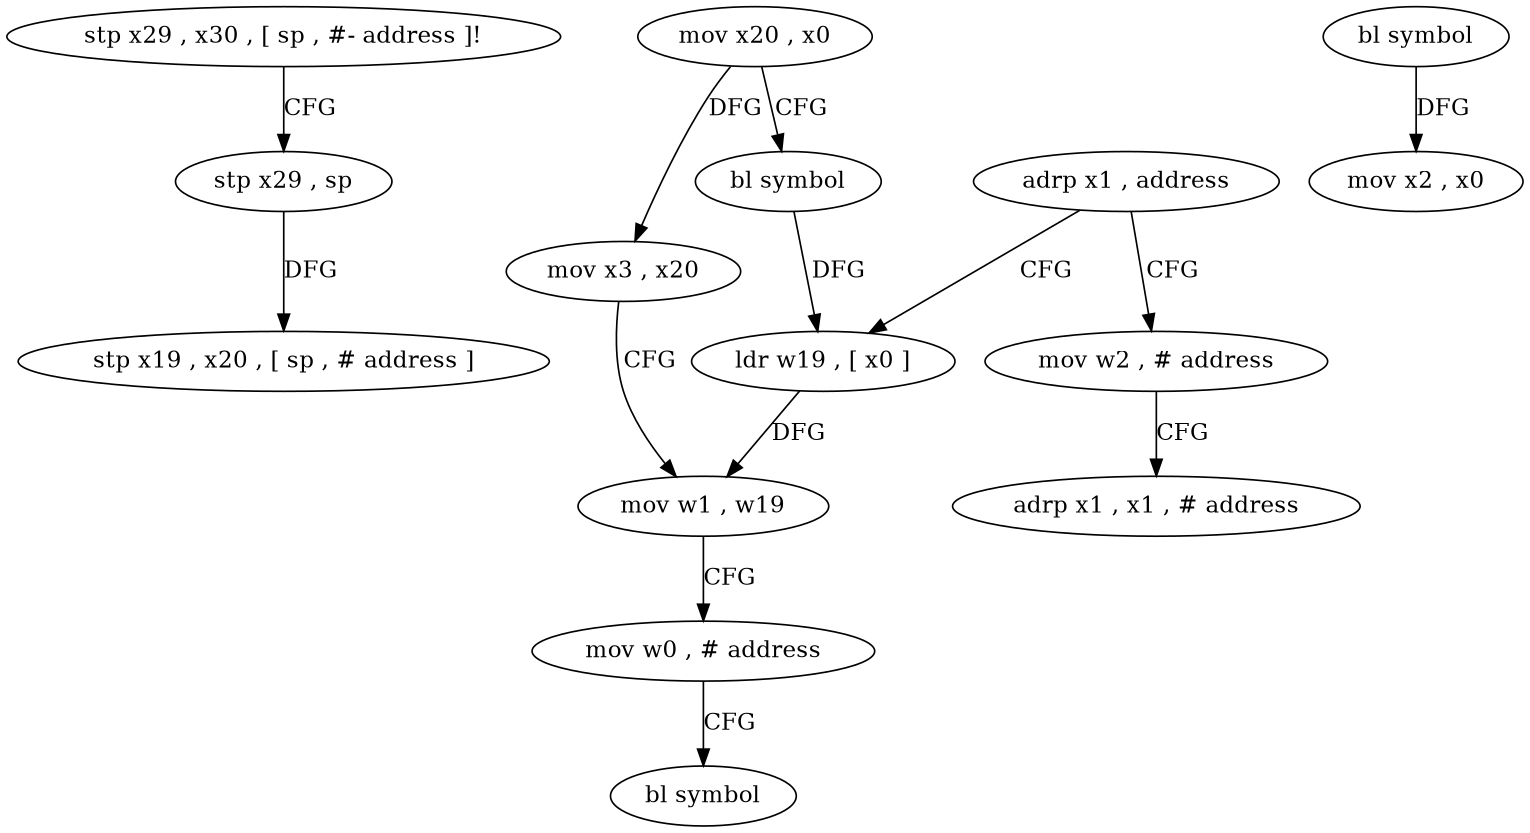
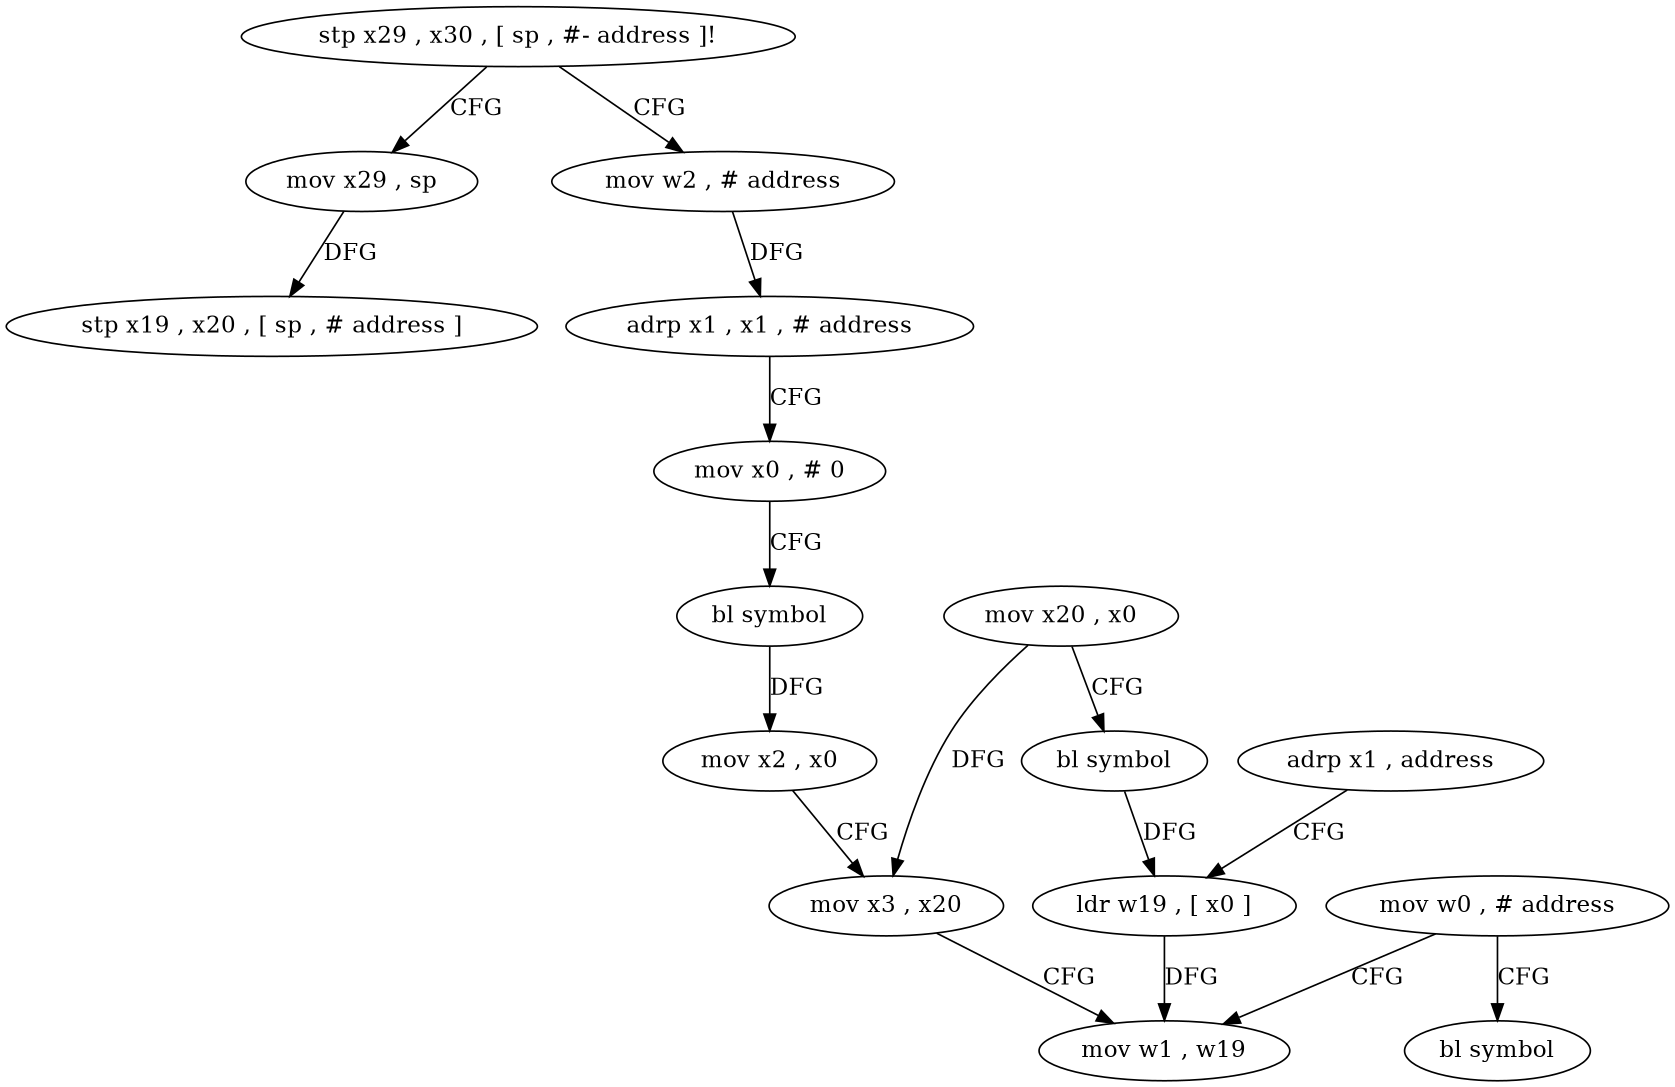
(284, 182) -> (362, 182)
(1140, 263) -> (614, 104)
(1183, 434) -> (777, 254)
none -> (770, 471)
(703, 570) -> (1337, 976)
none -> (823, 827)
